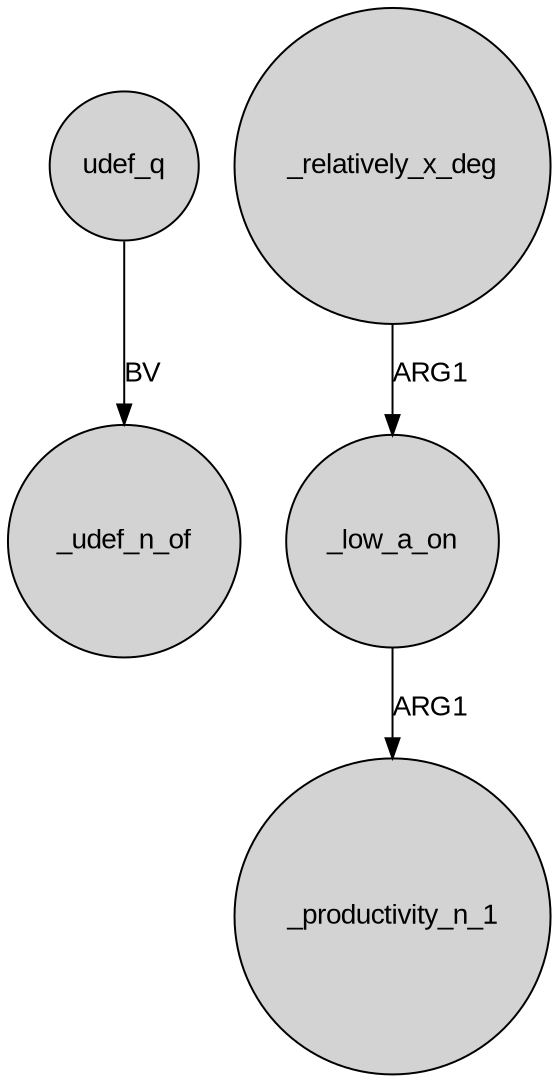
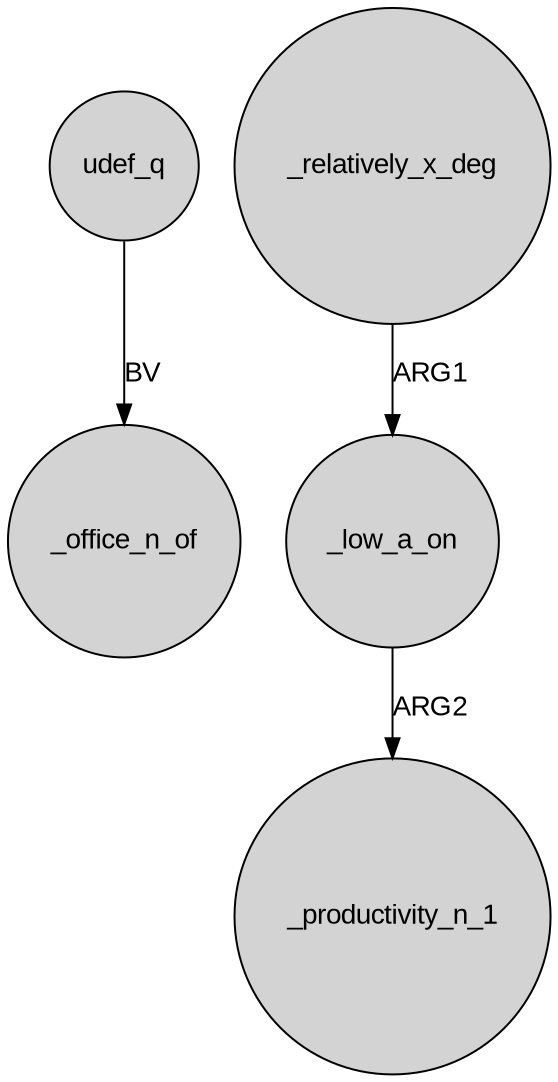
(124, 541) -> (124, 541)
(430, 708) -> (430, 708)
